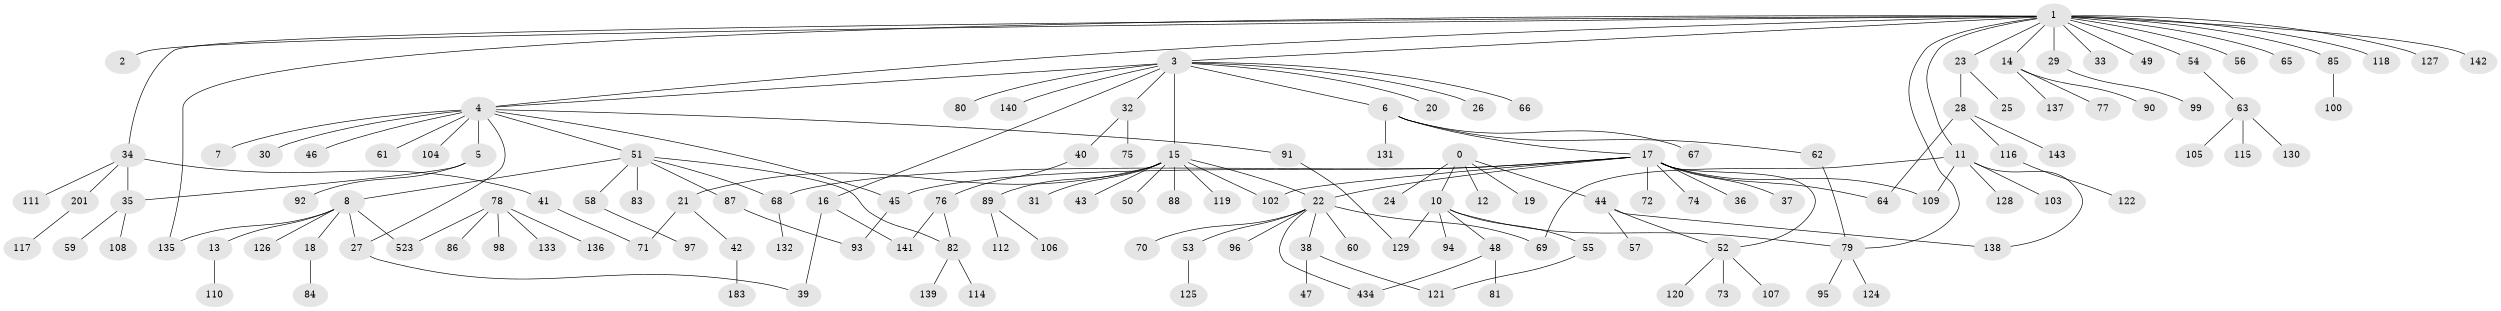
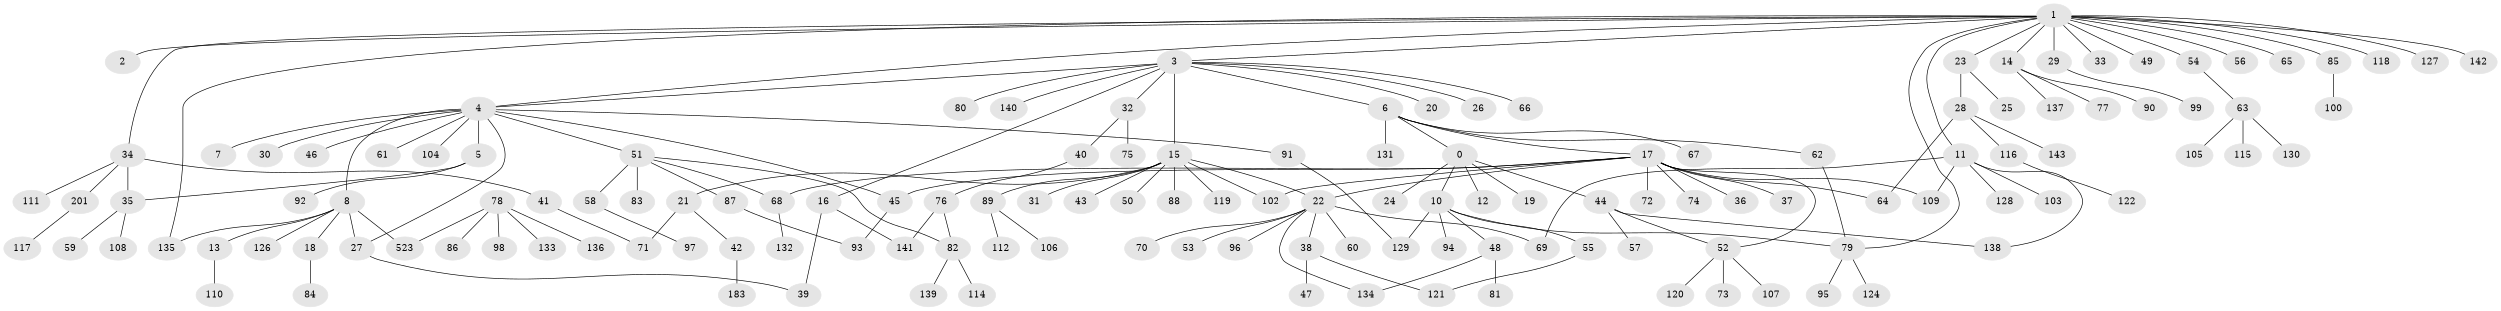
none -> (1423, 132)
(499, 178) -> (384, 126)
(1189, 295) -> none
(1366, 295) -> (1366, 295)
